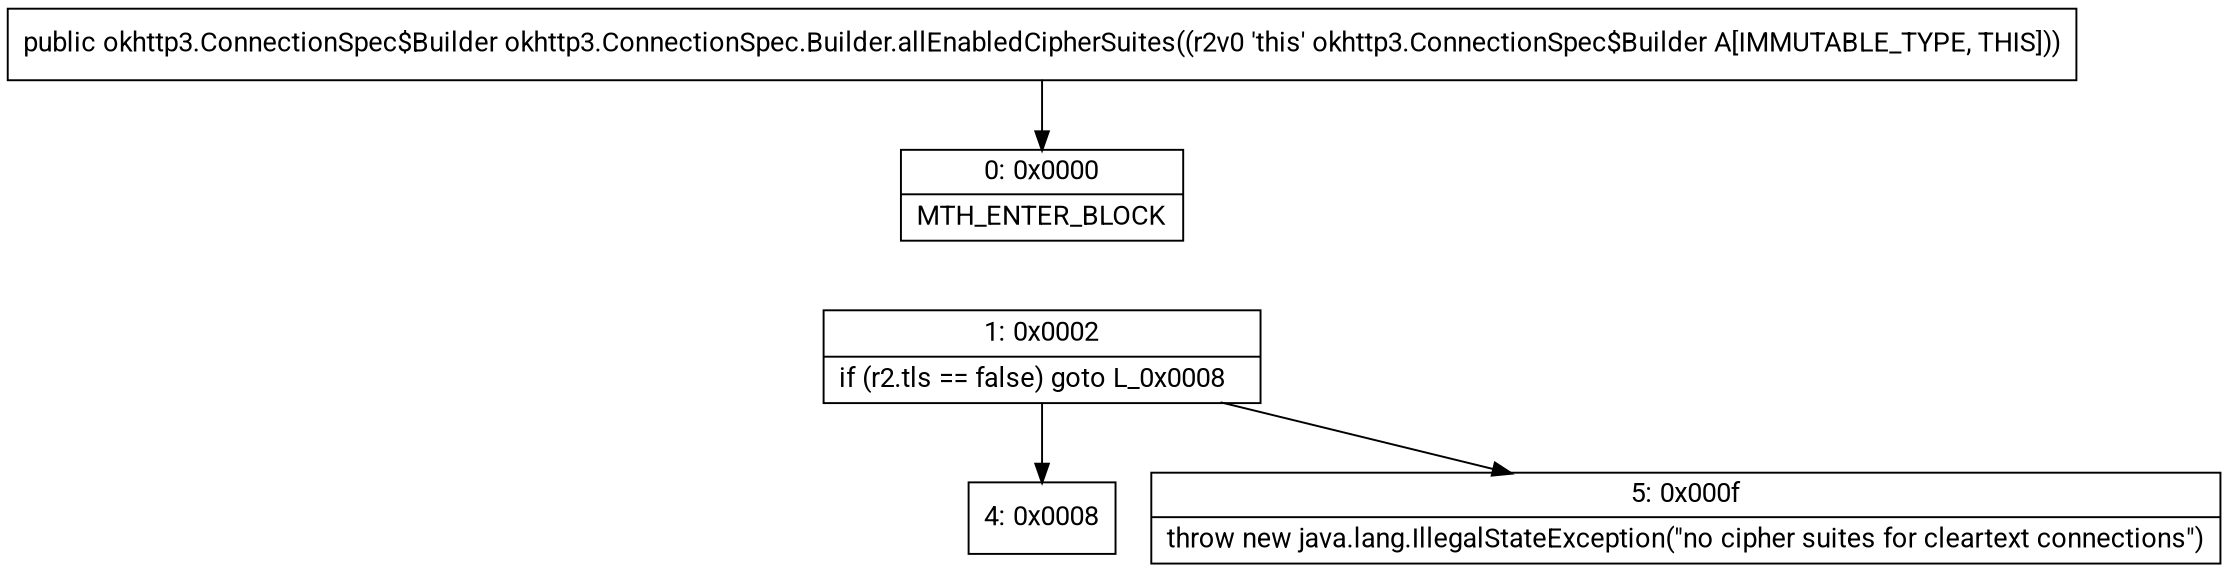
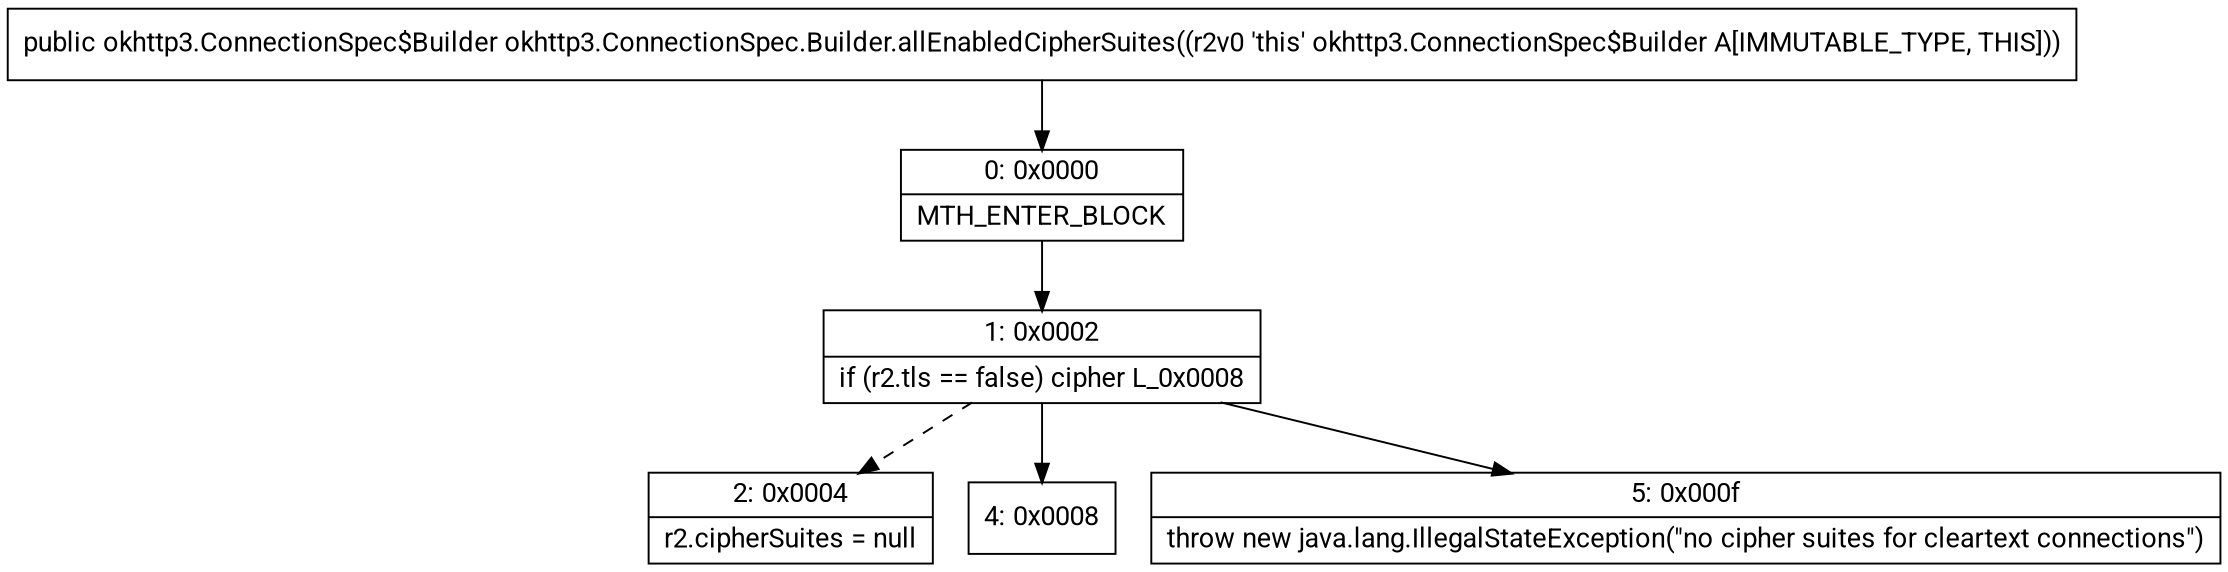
none -> (1042, 266)
(1032, 379) -> (1042, 379)
none -> (791, 518)
